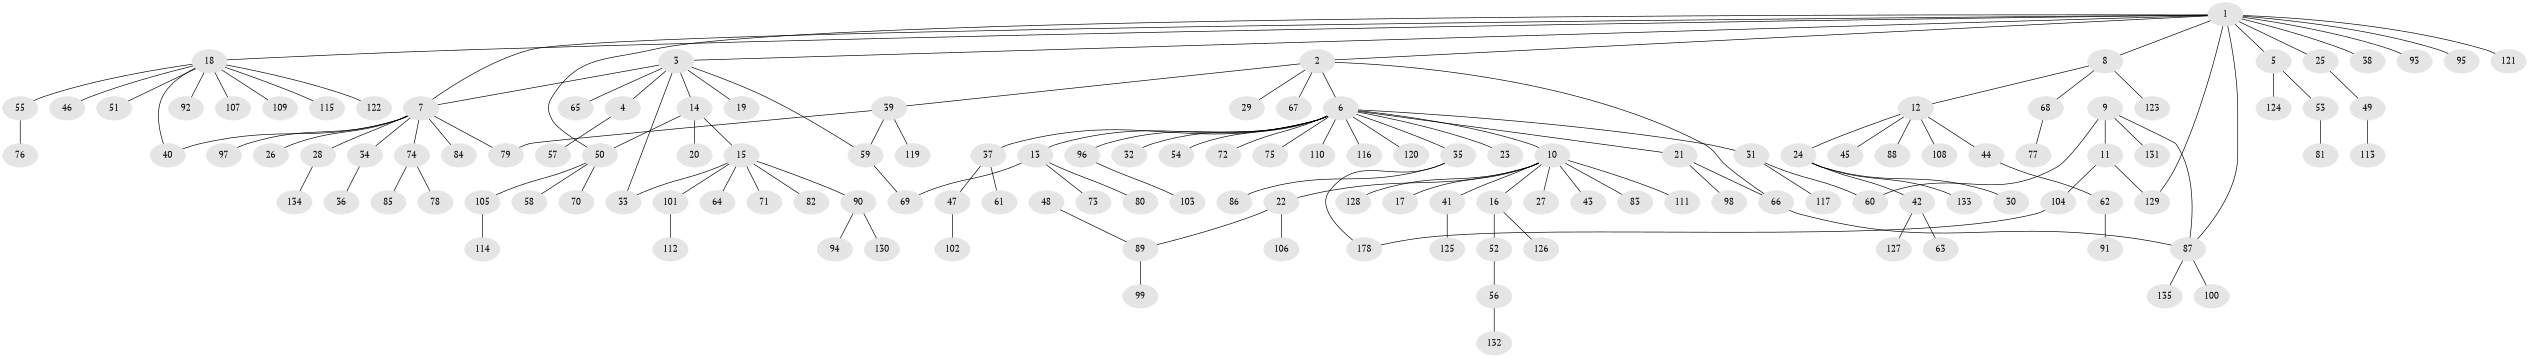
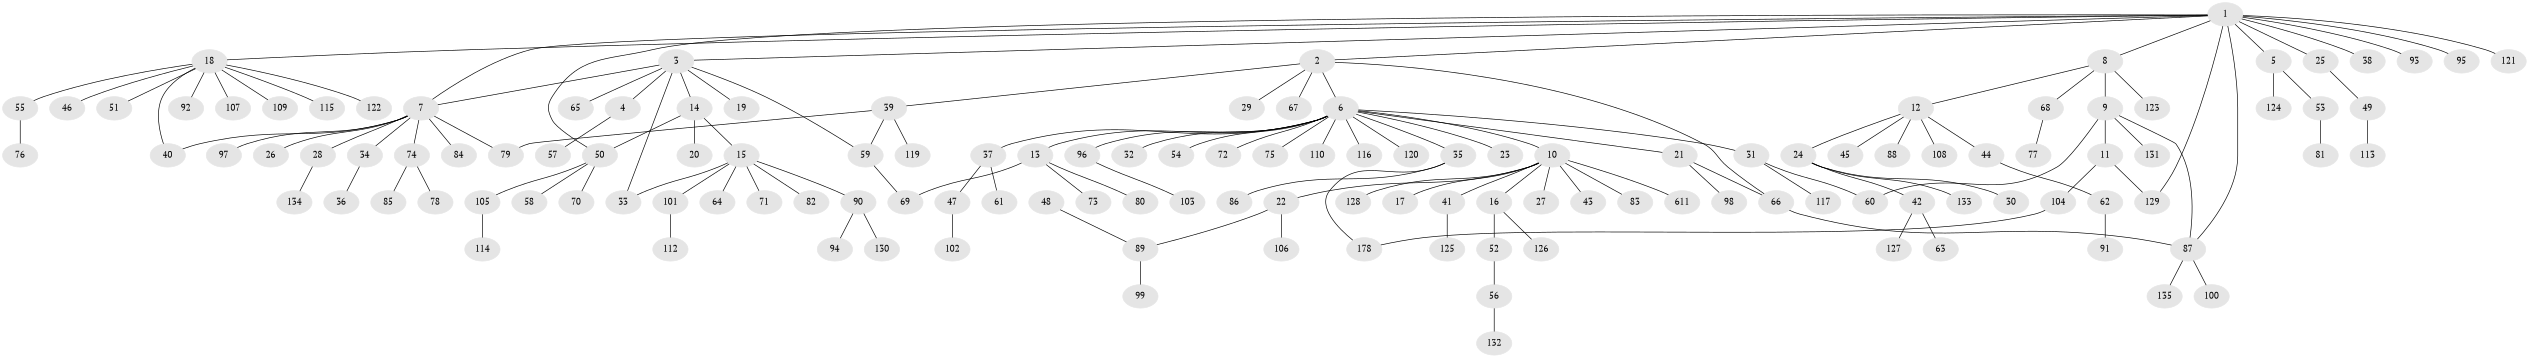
none -> (2105, 85)
(1682, 202) -> (1682, 202)
